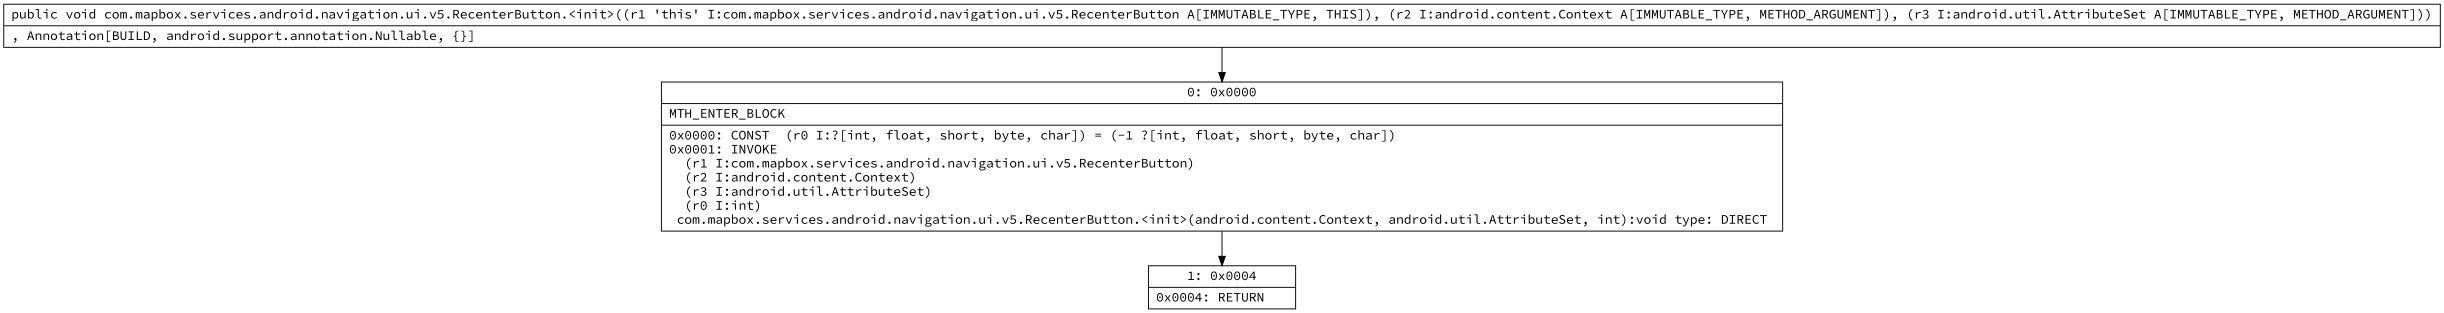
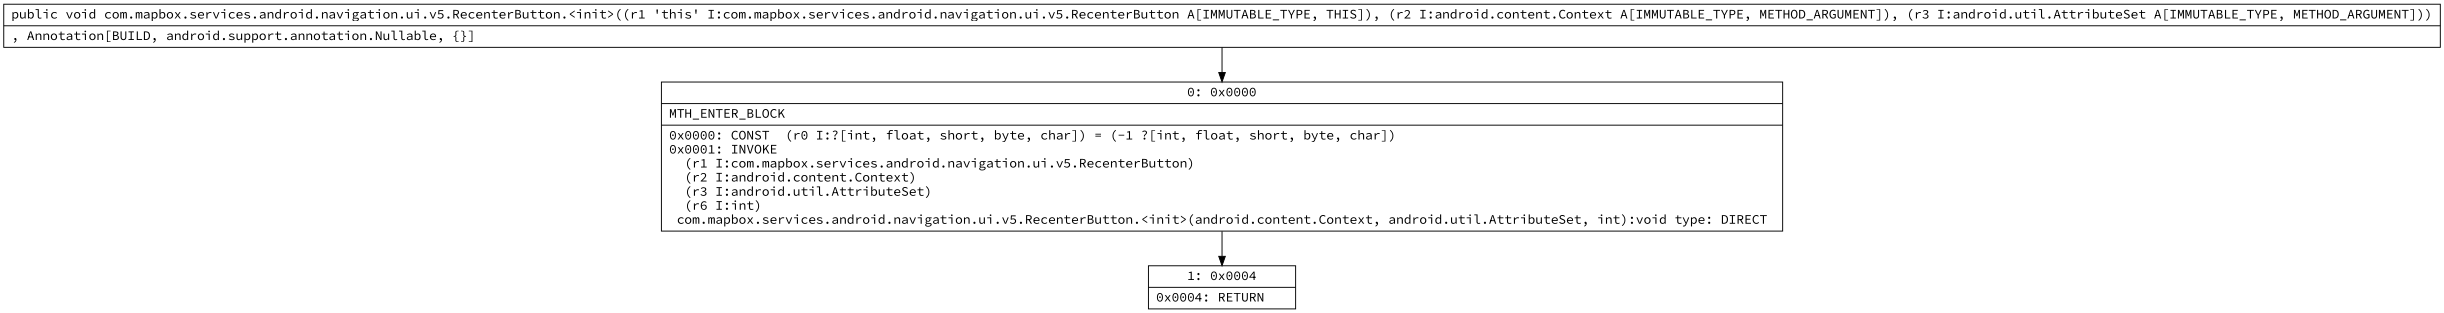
(716, 206) -> (716, 206)
